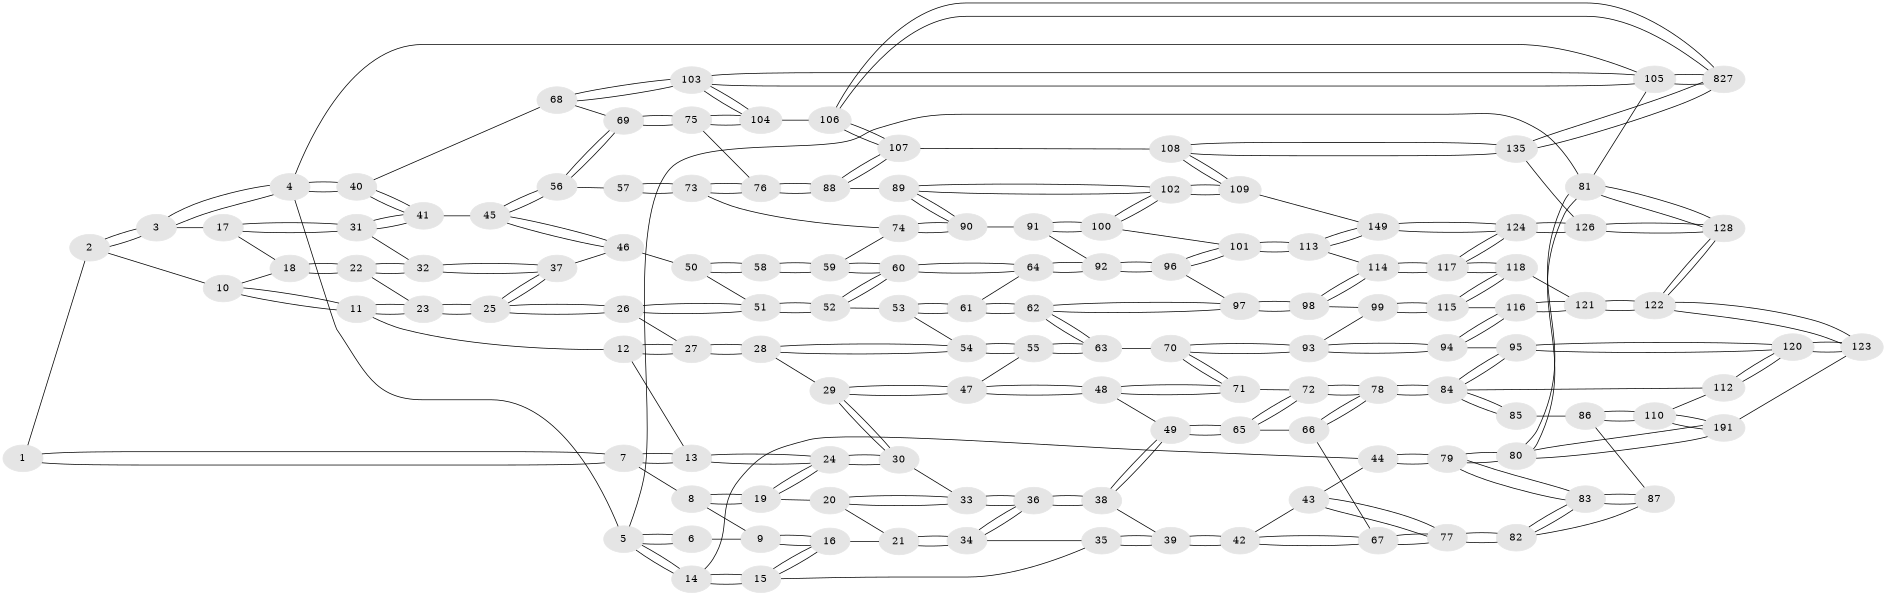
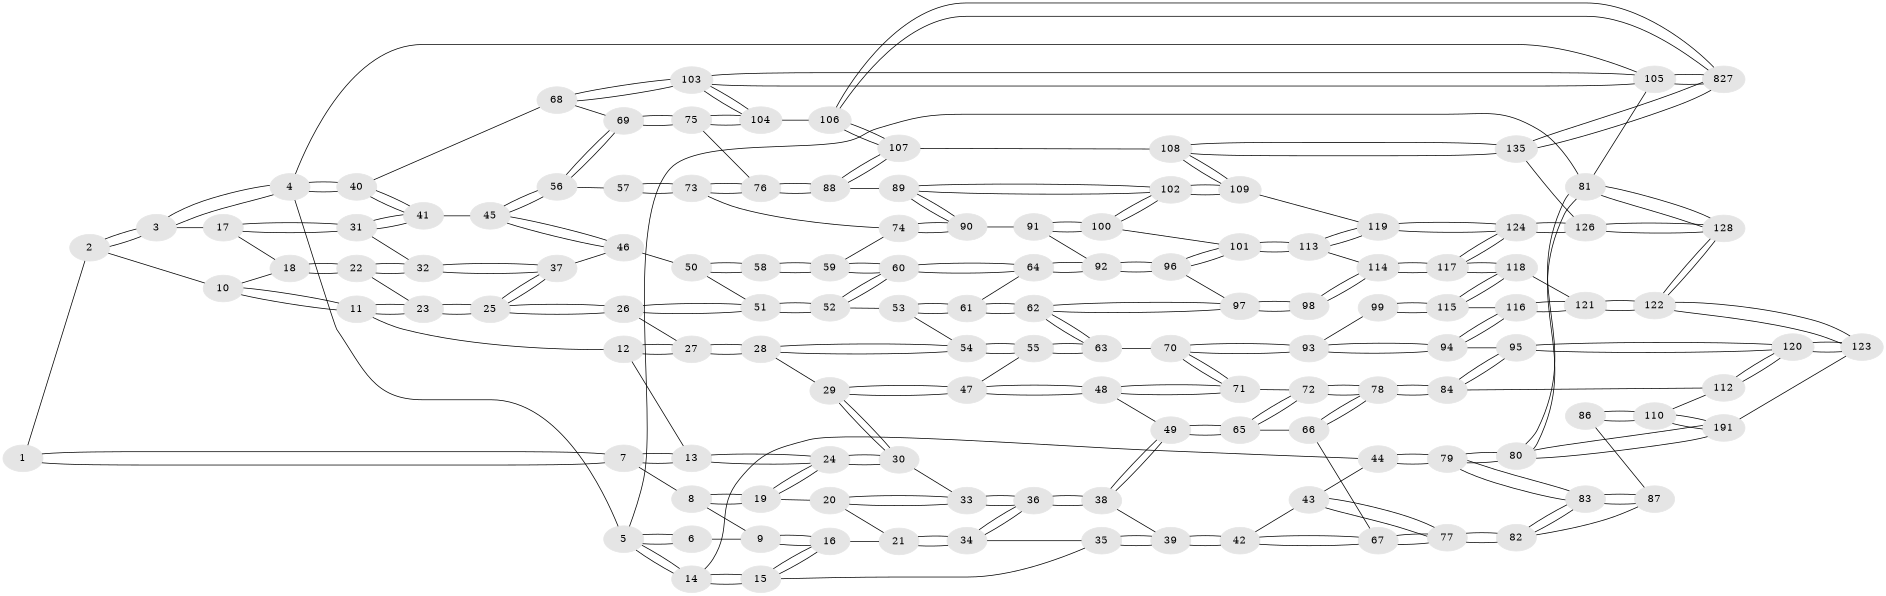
(1378, 227) -> (1378, 227)
(1344, 307) -> none
(1516, 416) -> none
